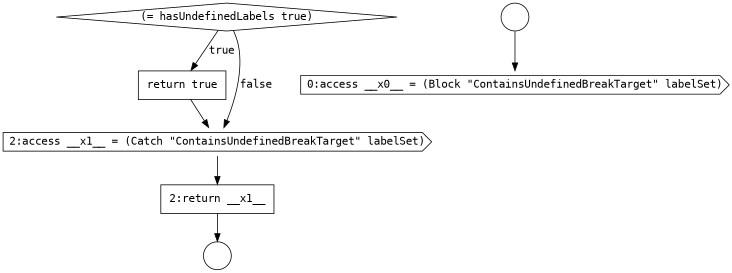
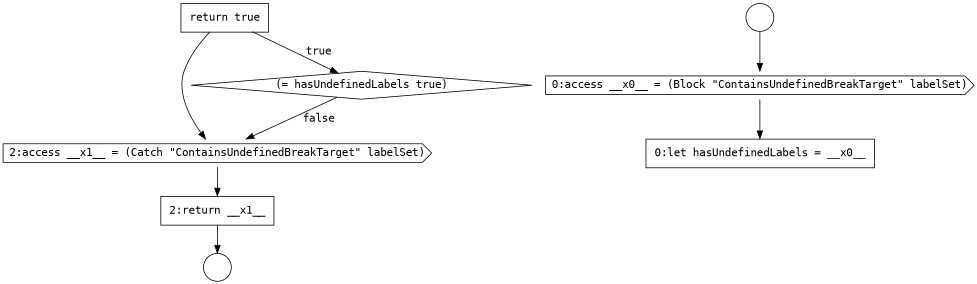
(207, 47) -> (292, 51)
none -> (760, 153)
